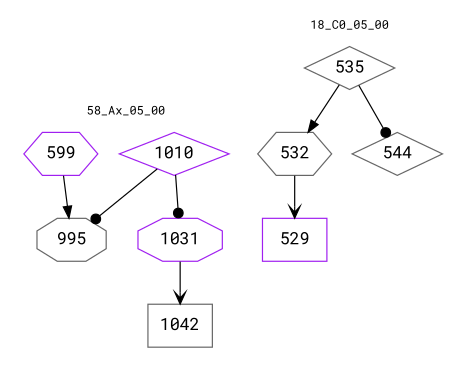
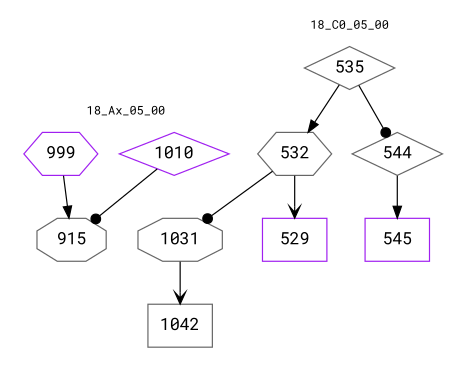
(126, 112) -> (126, 112)
(61, 154) -> (61, 154)
(177, 191) -> (230, 202)
(72, 240) -> (72, 240)
(180, 240) -> (180, 240)
none -> (397, 240)
